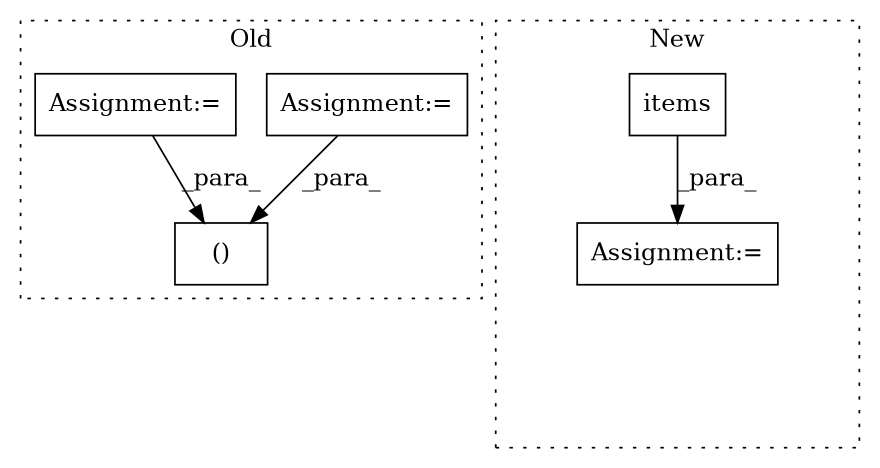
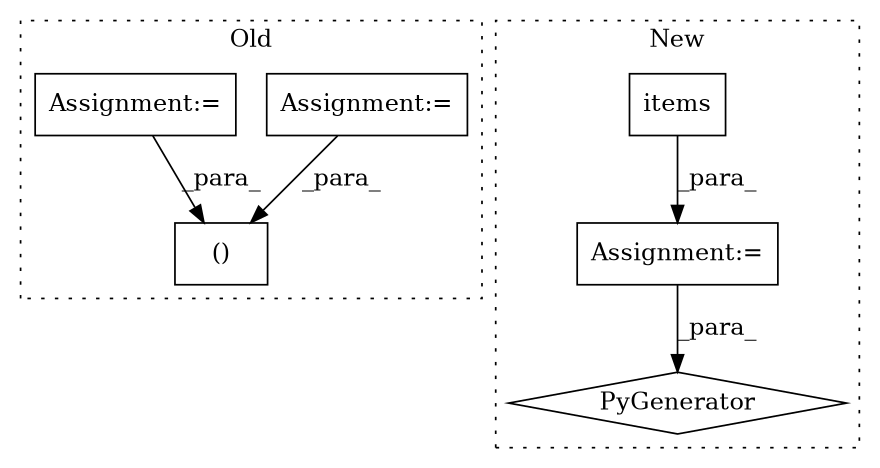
none -> (678, 403)
